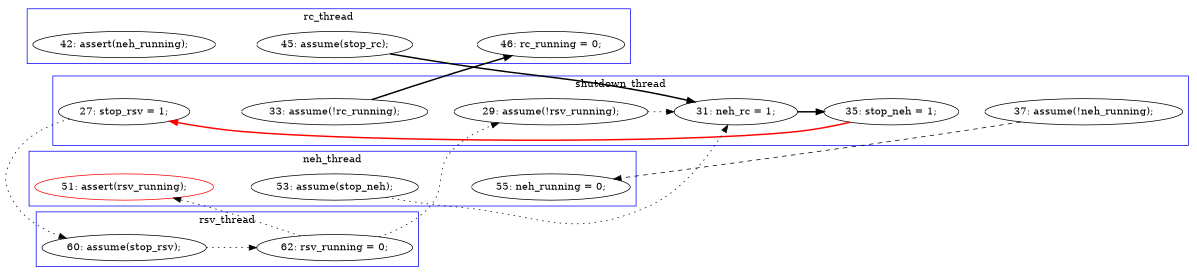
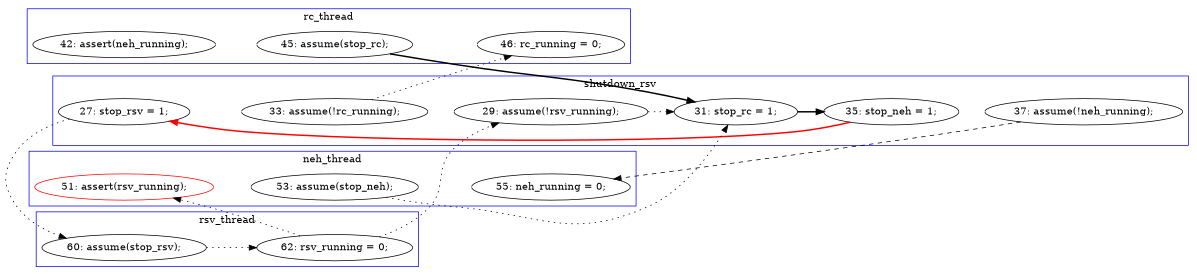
(428, 81) -> (428, 81)
(621, 84) -> (621, 84)
(736, 112) -> (736, 112)
